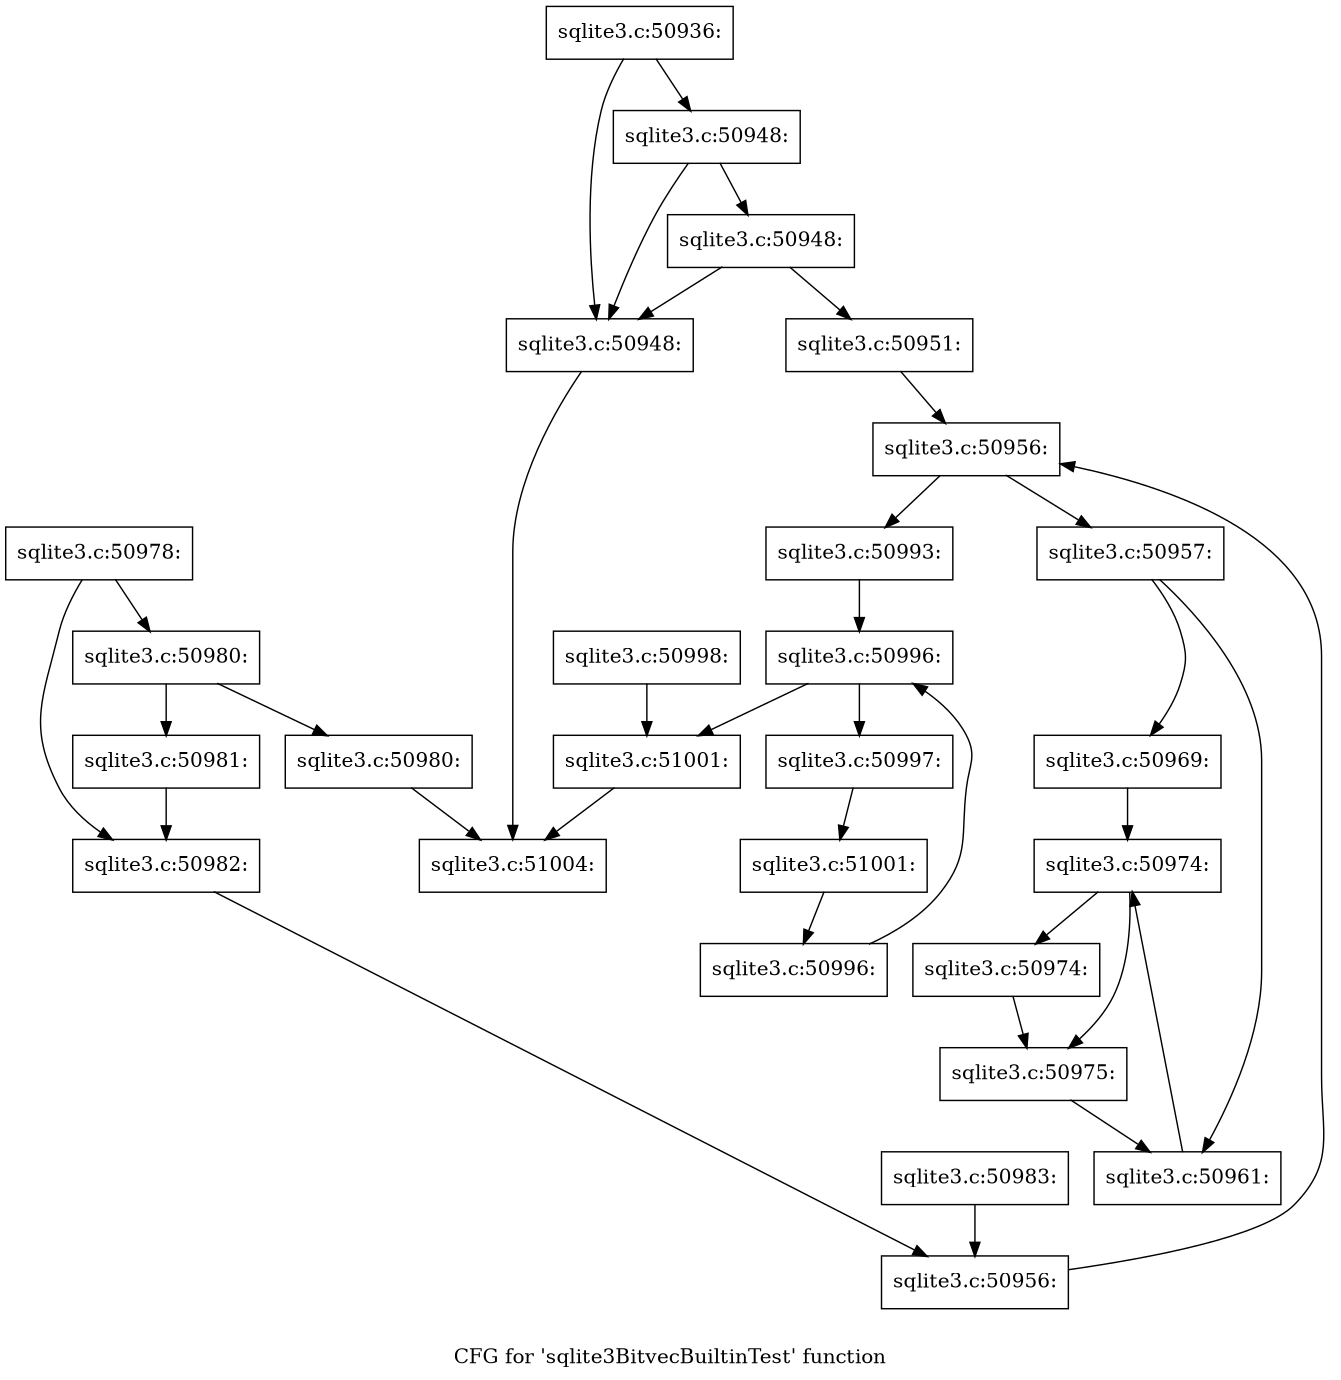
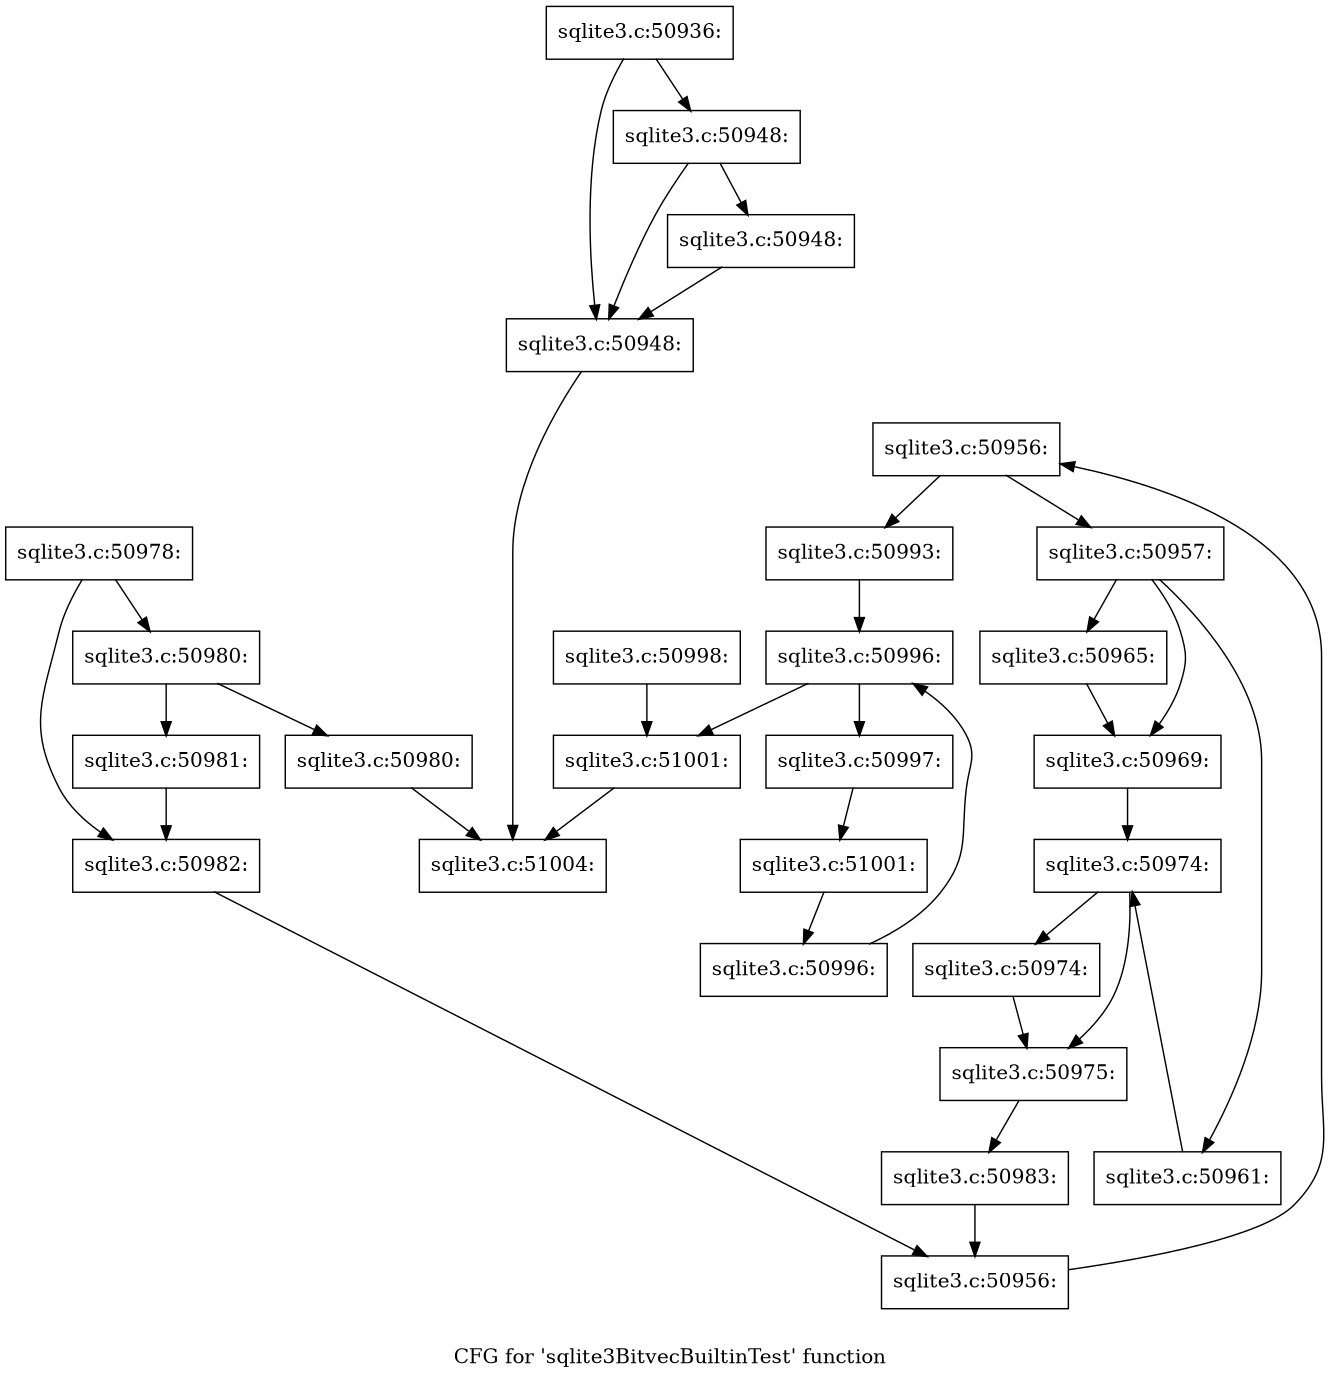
(879, 345) -> none
none -> (1073, 658)
(1104, 1122) -> (1008, 1120)
